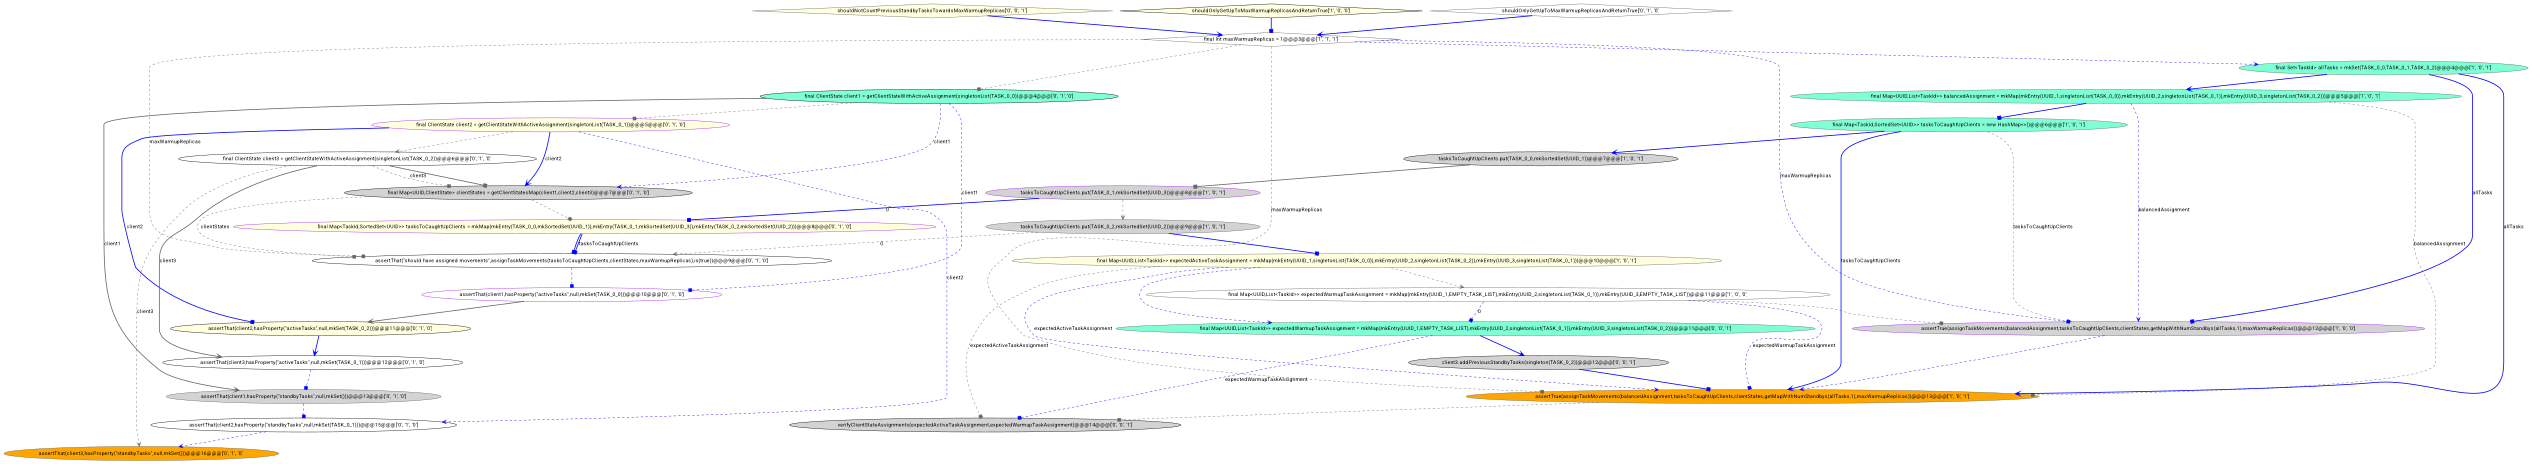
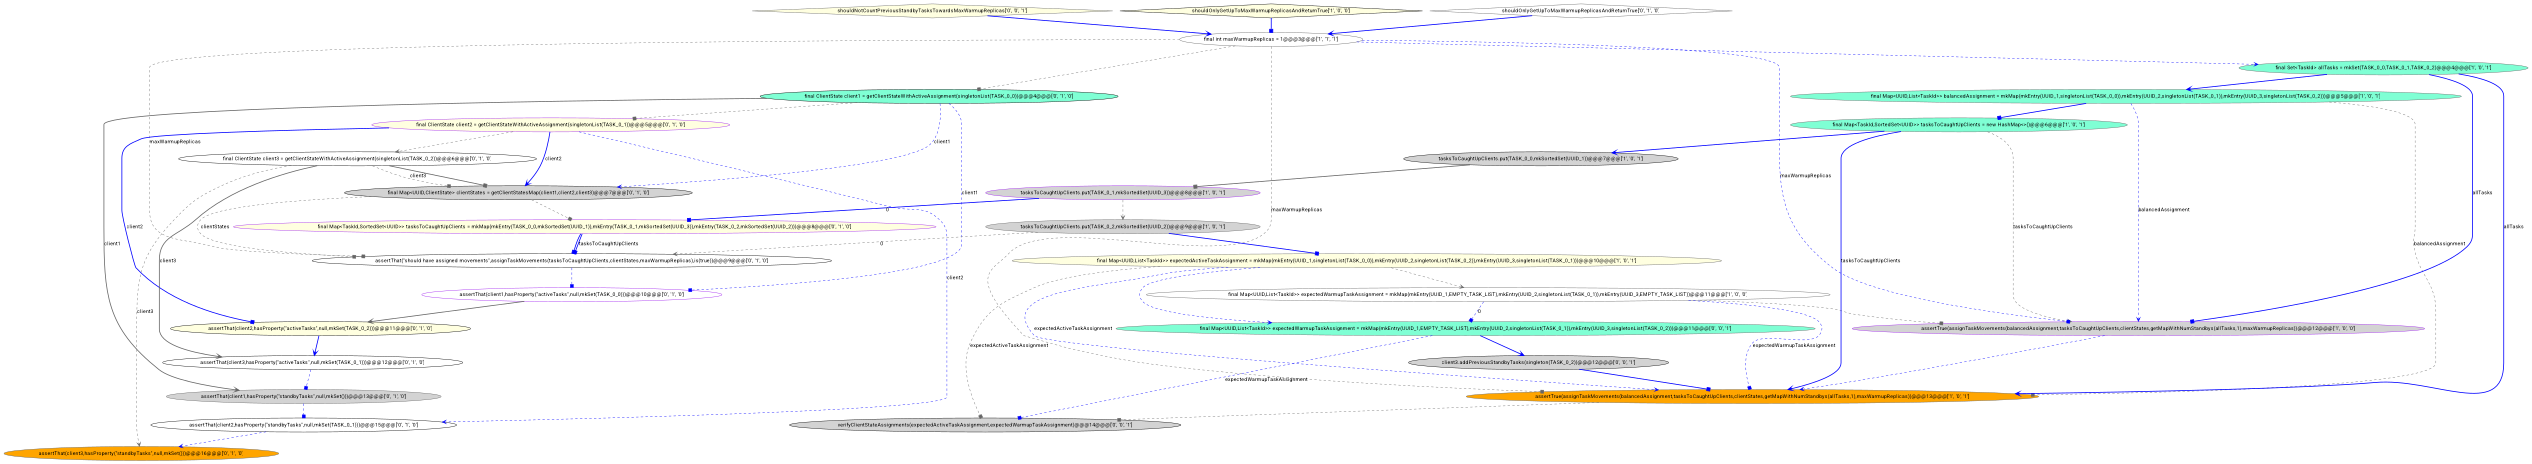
(1271, 39) -> (1271, 39)
